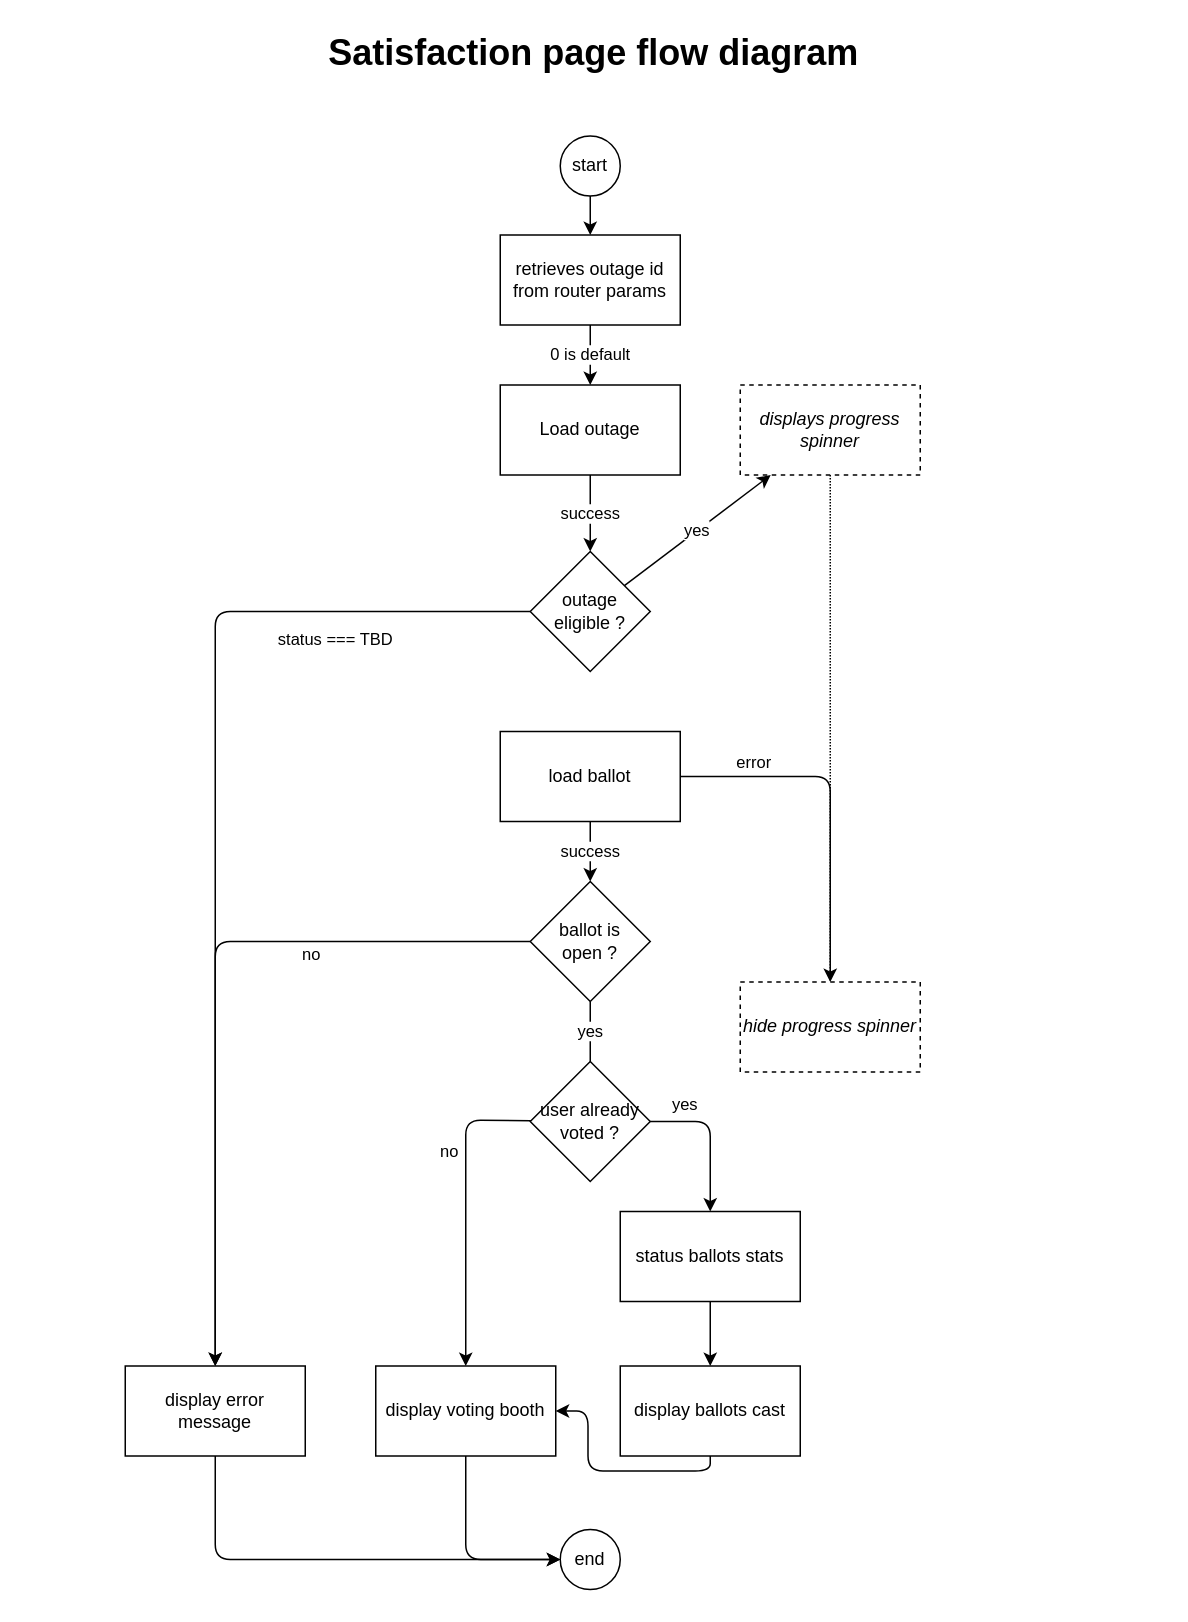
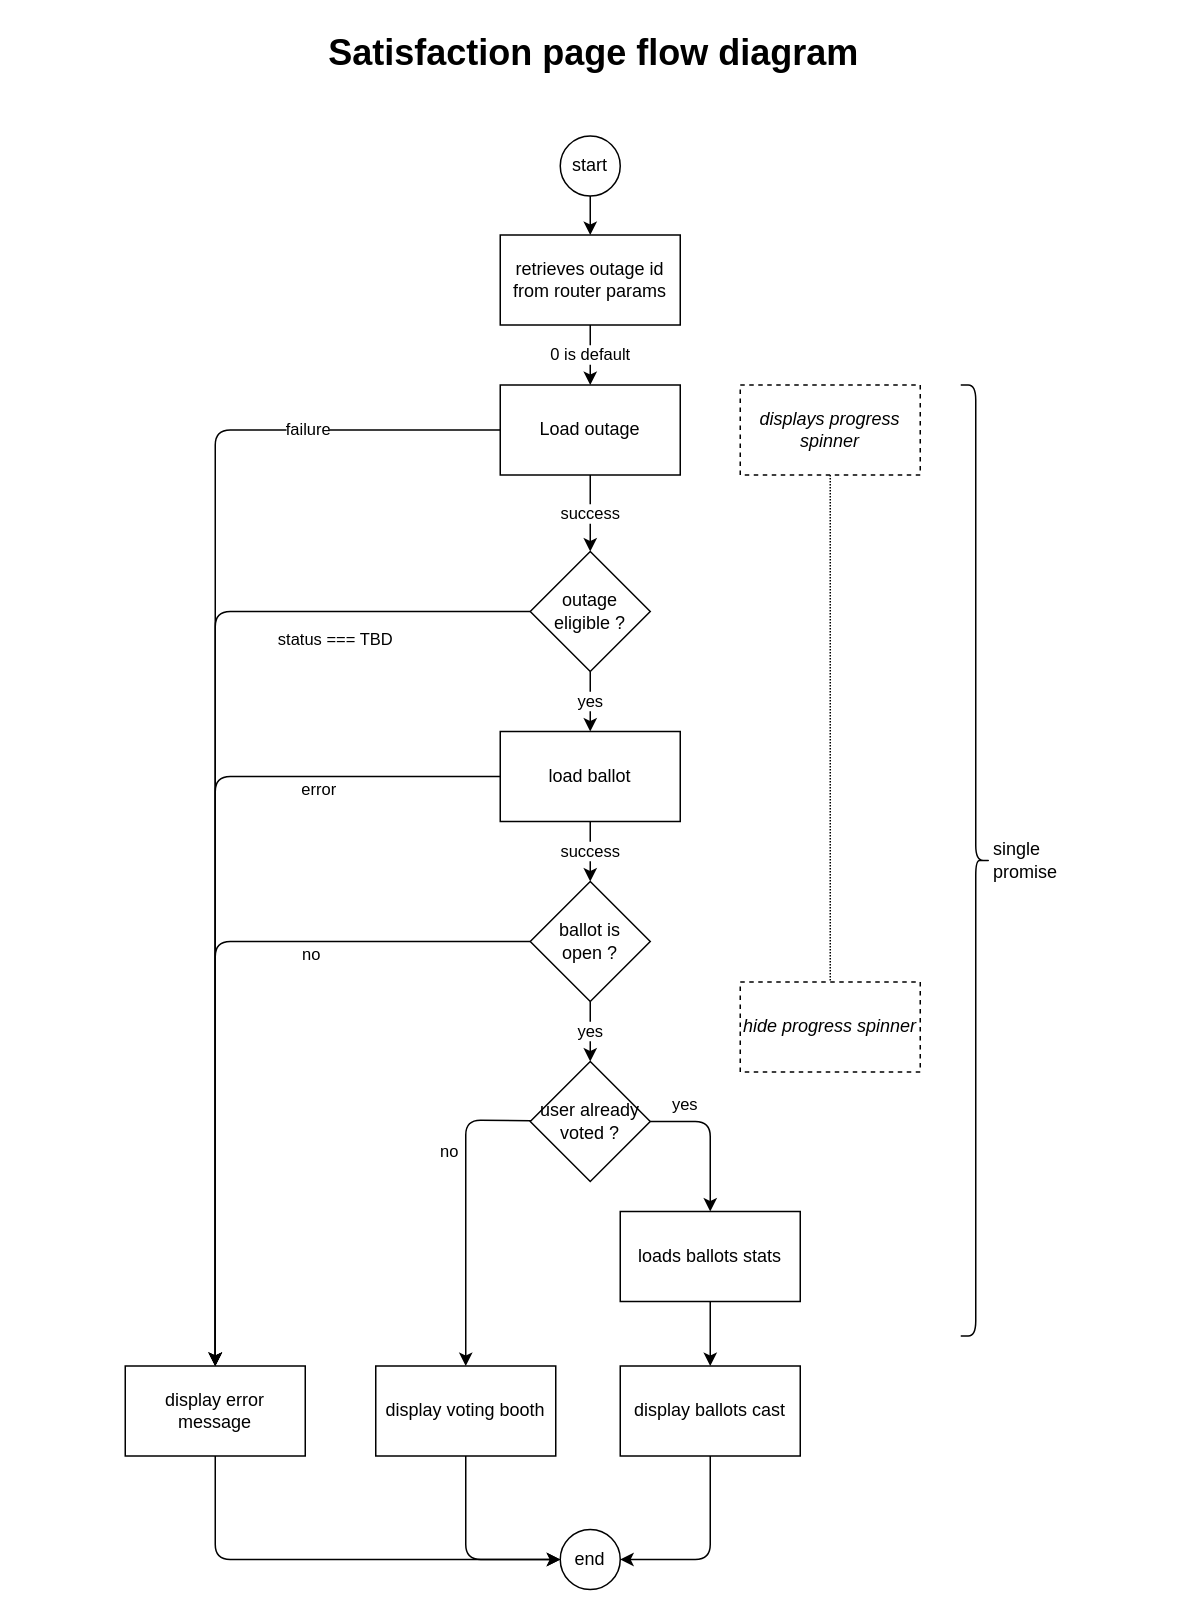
none -> (270, 430)
(693, 533) -> (590, 696)
(754, 776) -> (359, 776)
none -> (976, 860)
(590, 1054) -> (590, 1050)
(710, 1256) -> (710, 1256)
(618, 1471) -> (710, 1547)
